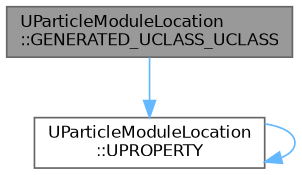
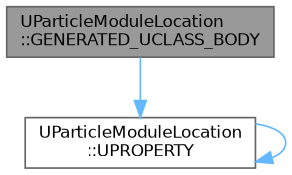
(150, 32) -> (140, 32)
